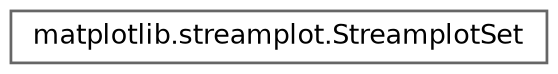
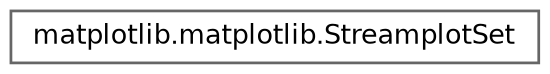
(279, 37) -> (275, 37)
